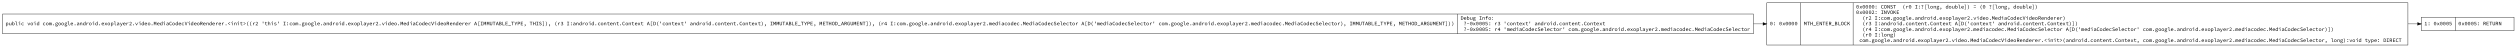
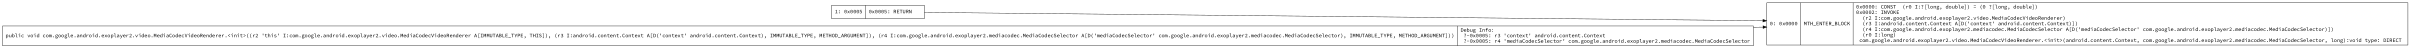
(2413, 24) -> (1344, 17)
